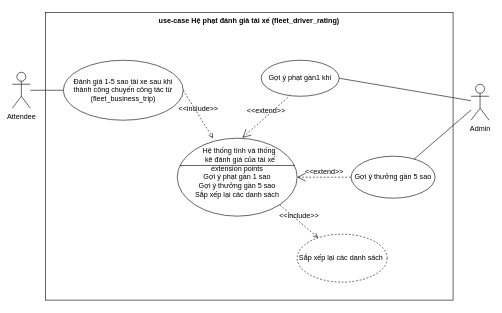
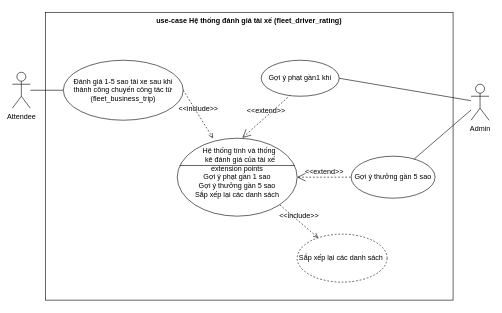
(249, 21) -> (249, 21)
